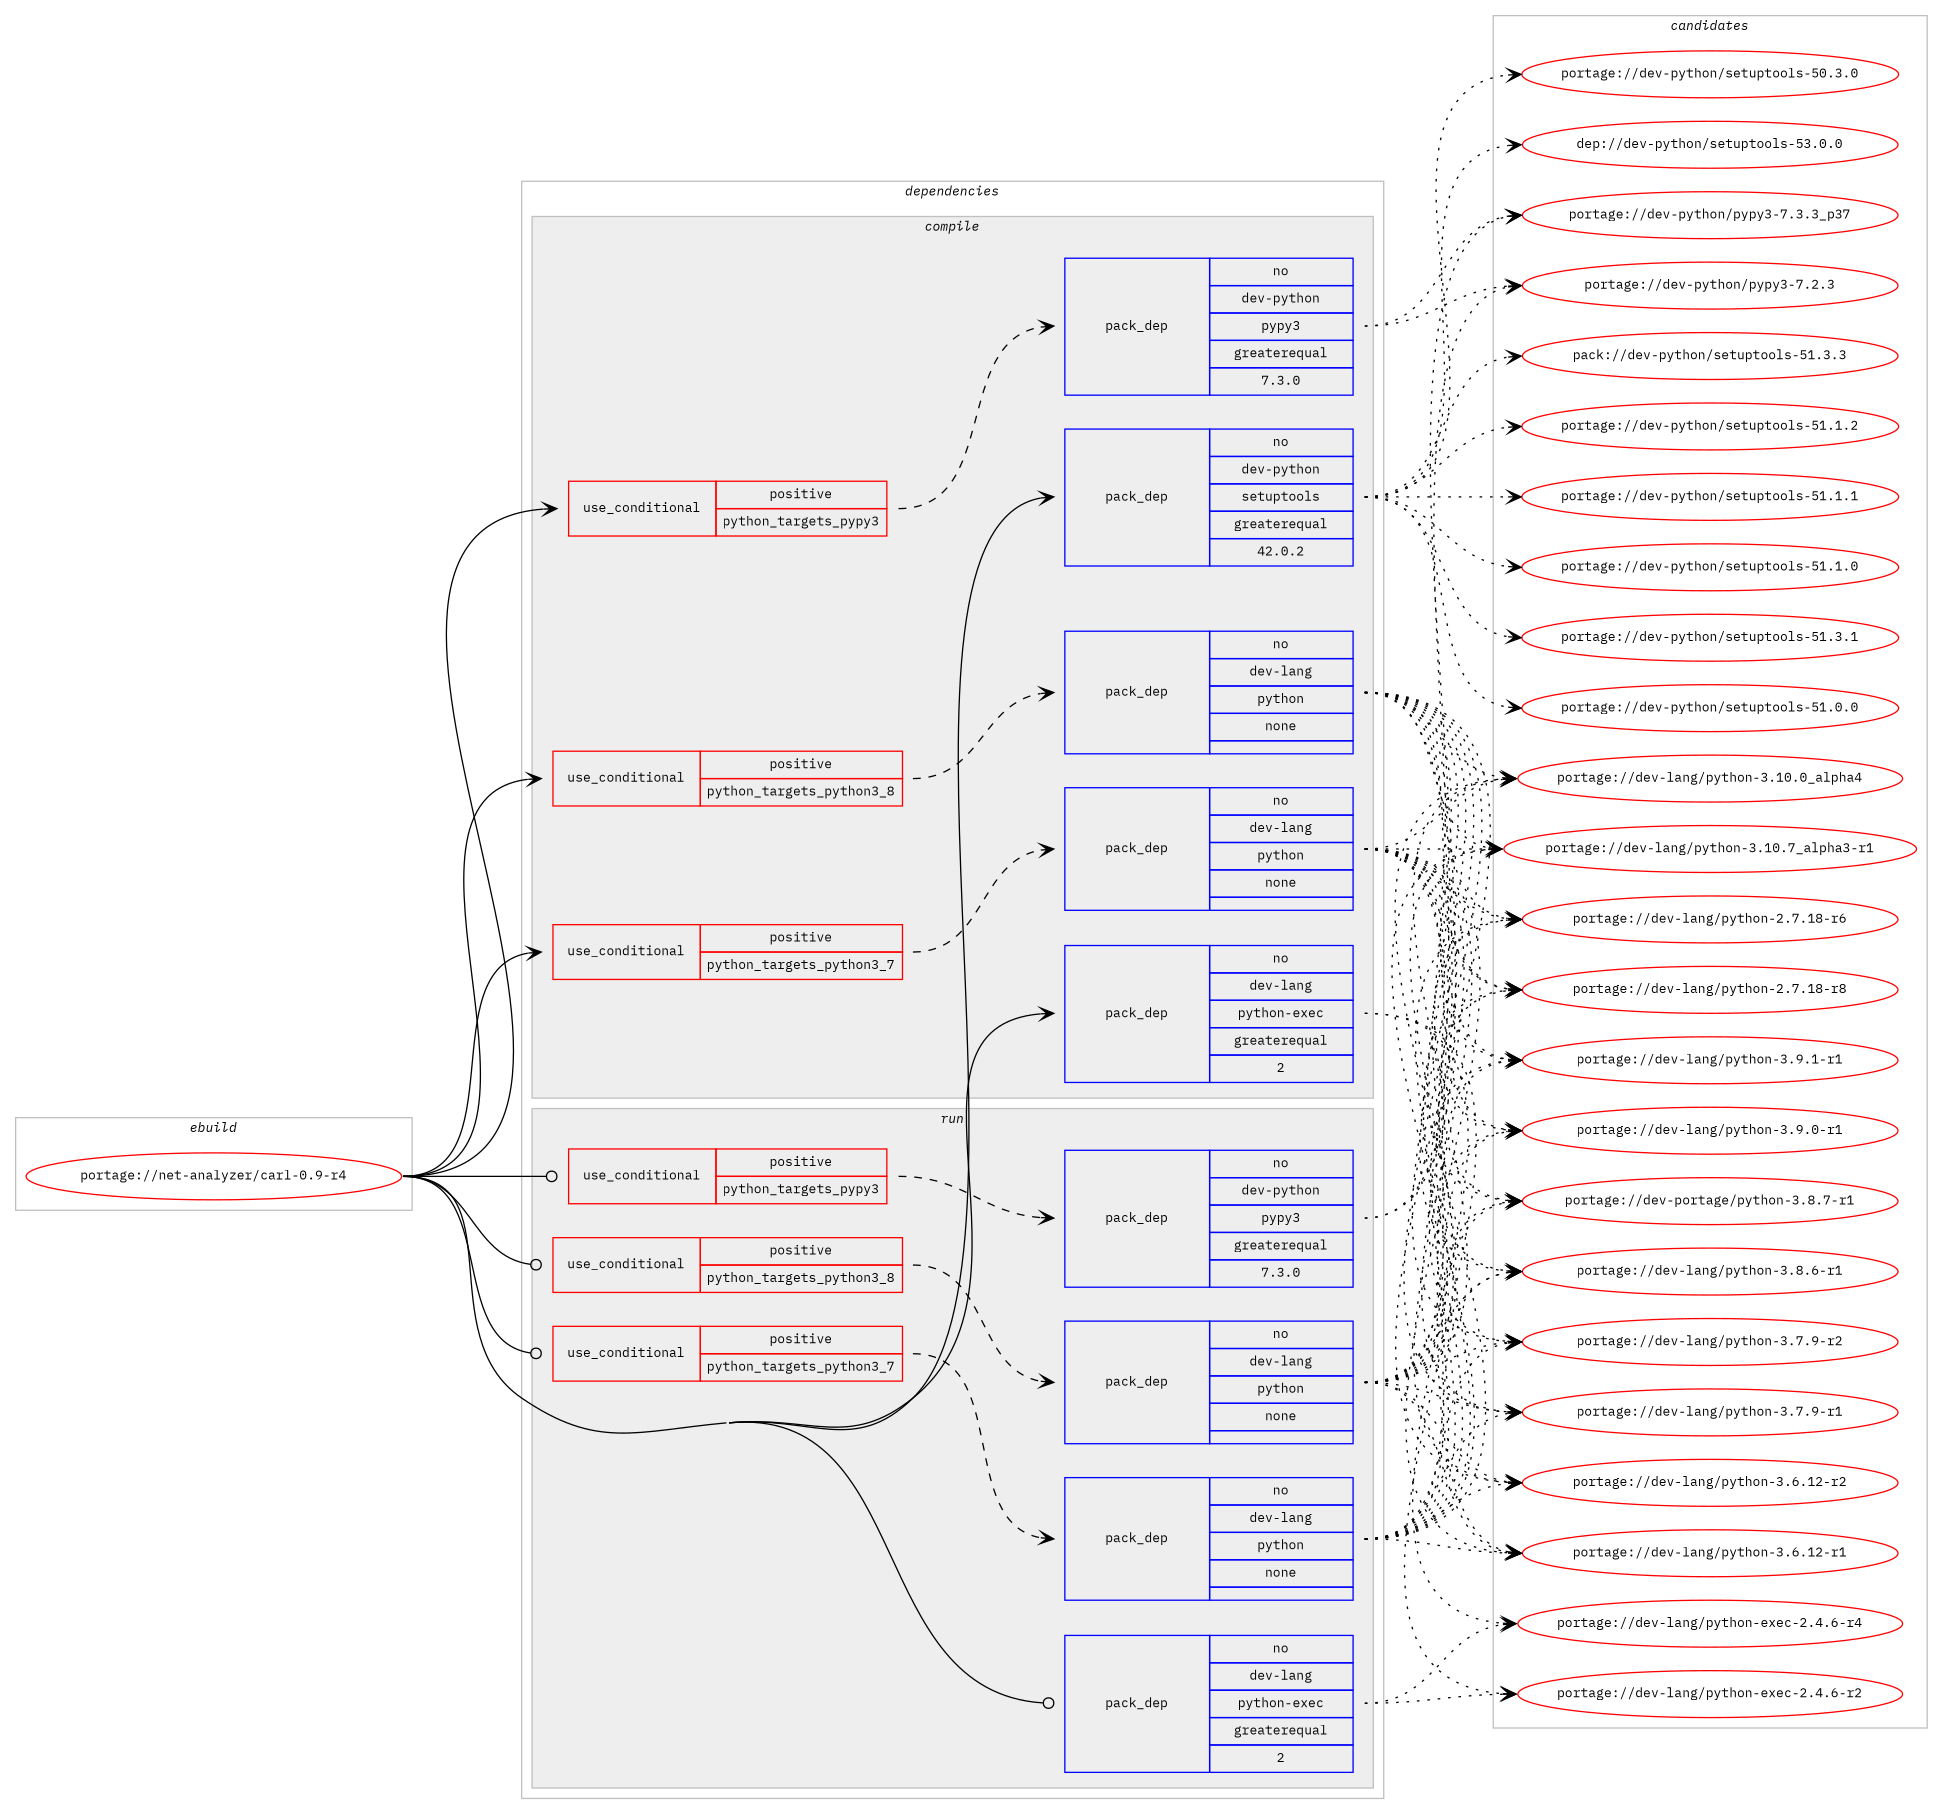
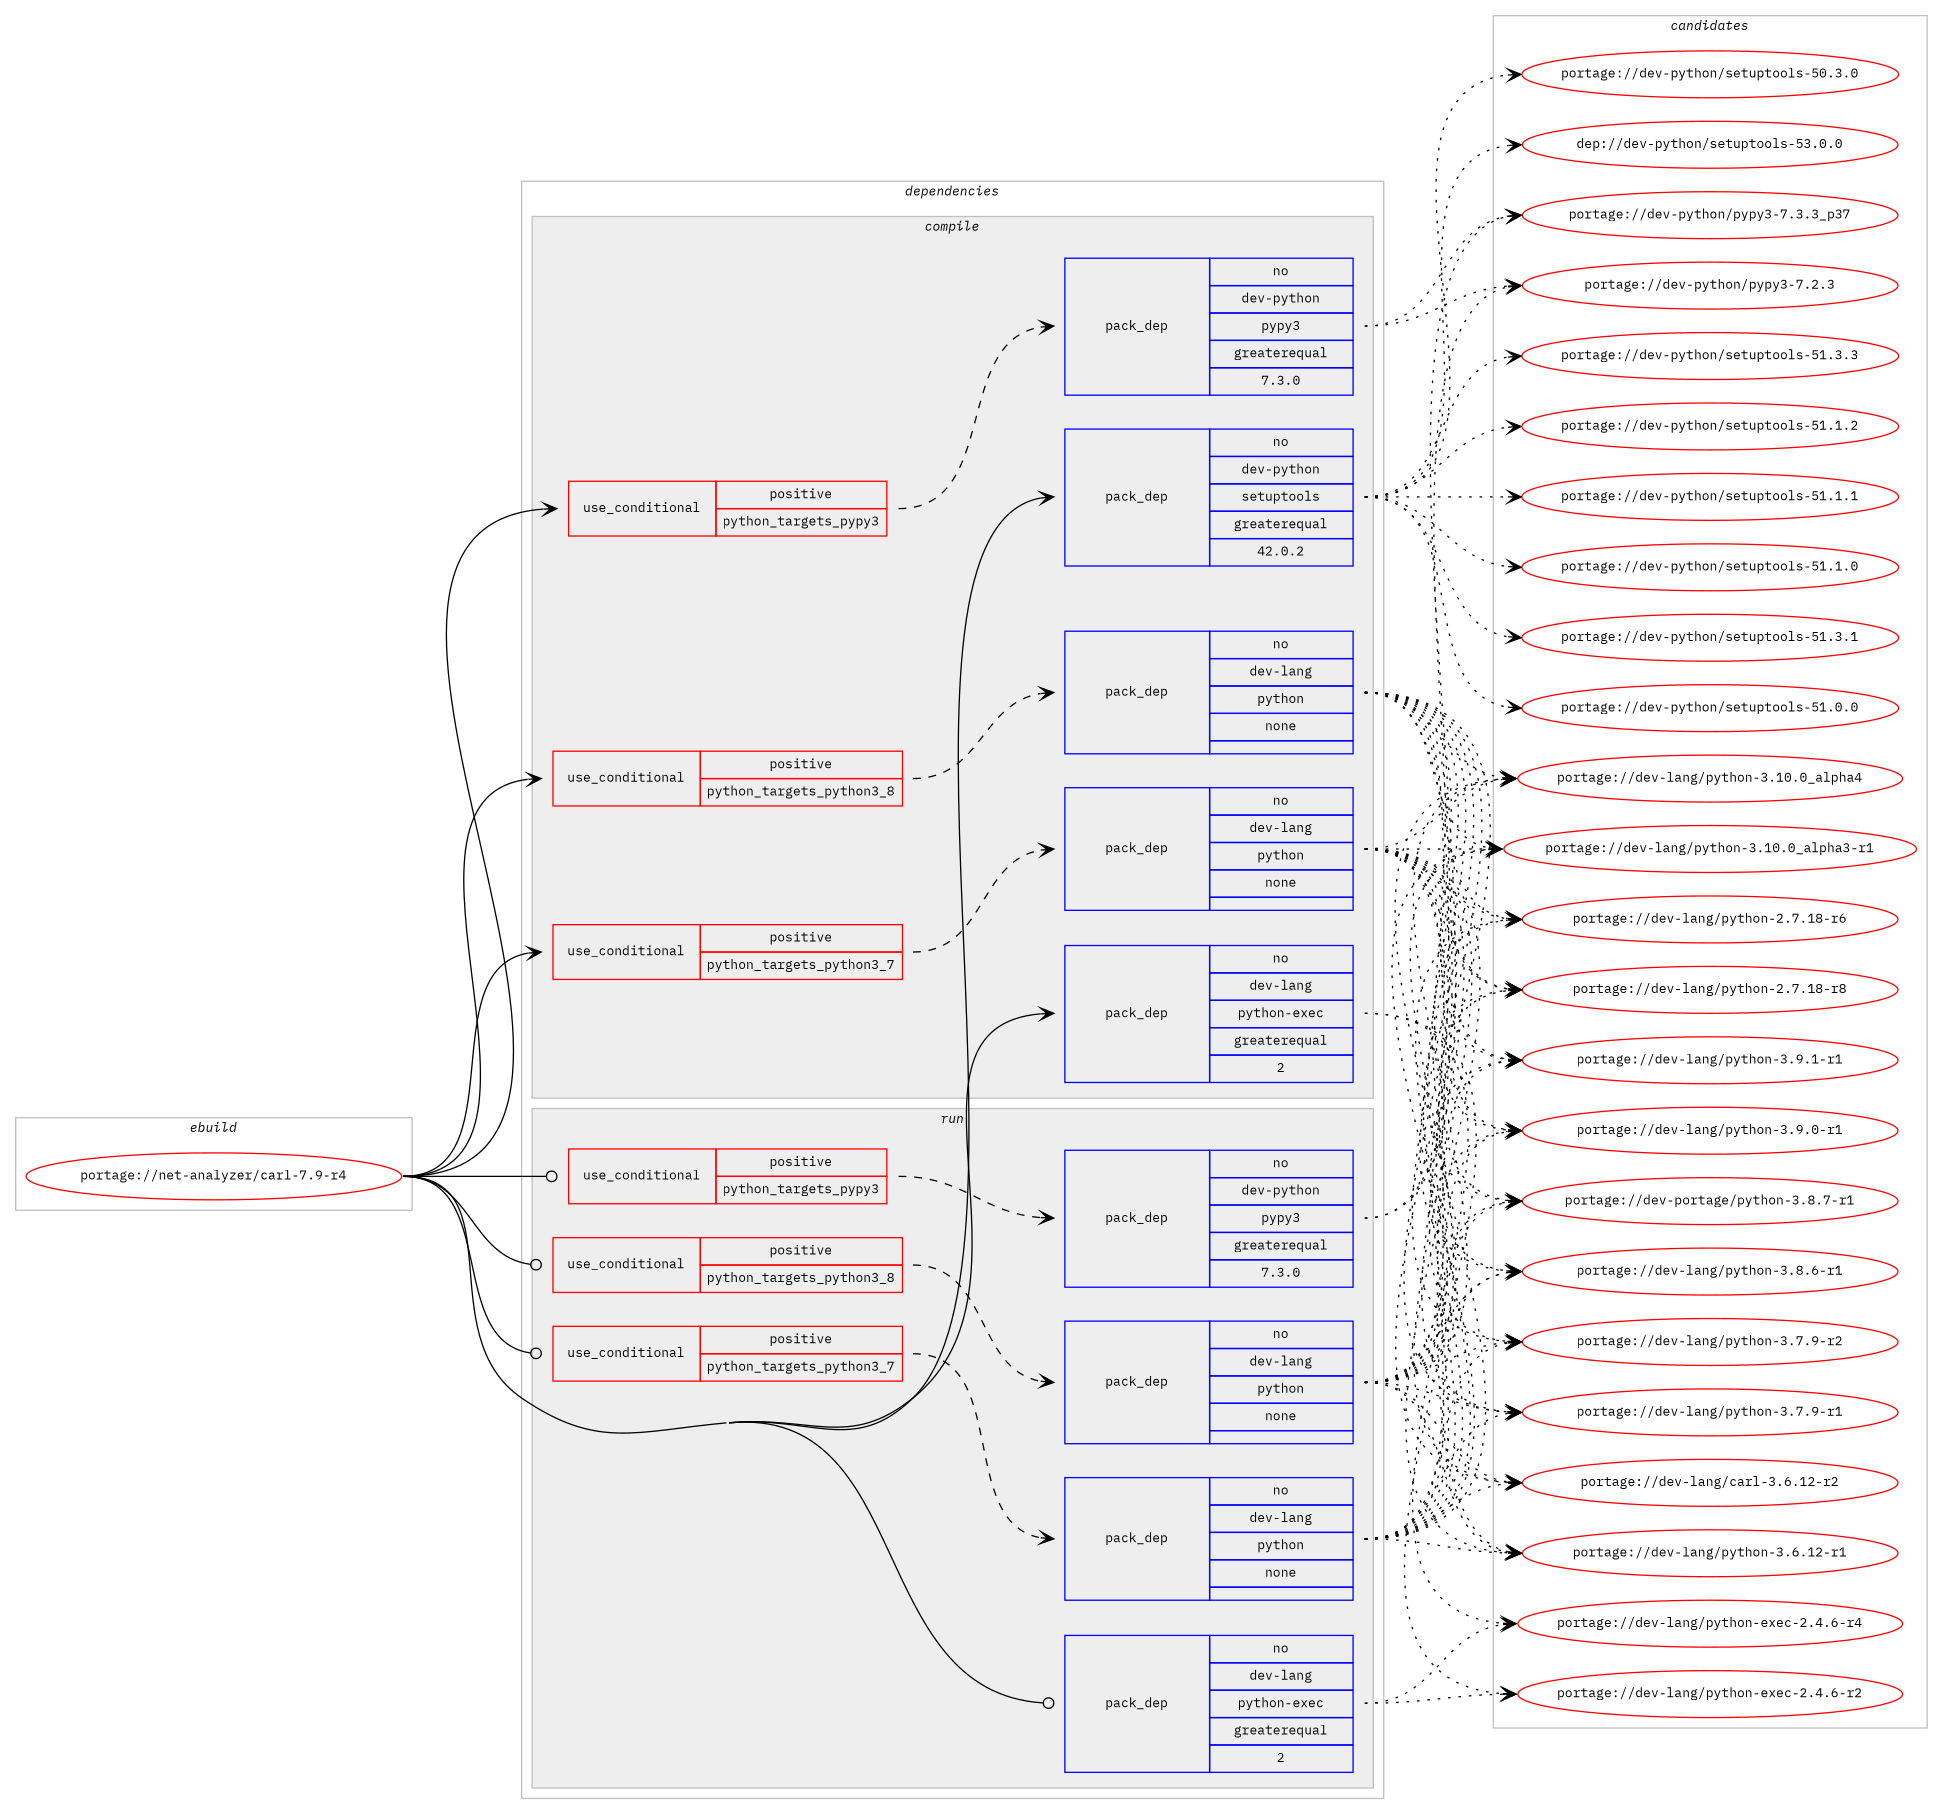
(1710, 356) -> (1710, 356)
(1710, 849) -> (1710, 849)
(214, 1176) -> (214, 1176)
(1710, 1483) -> (1710, 1483)
